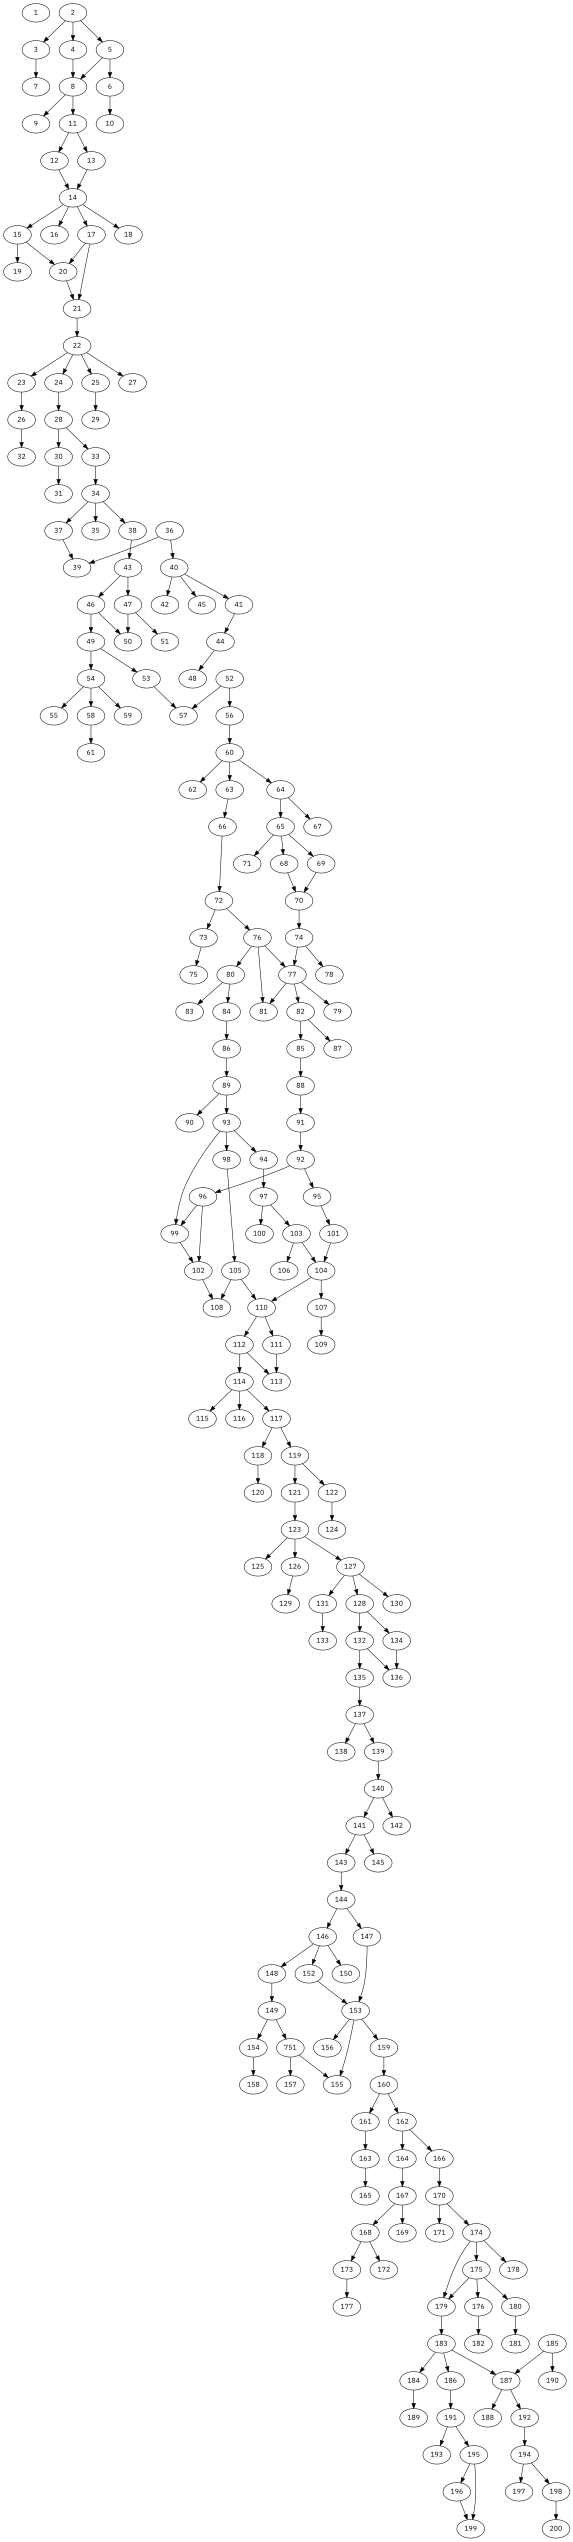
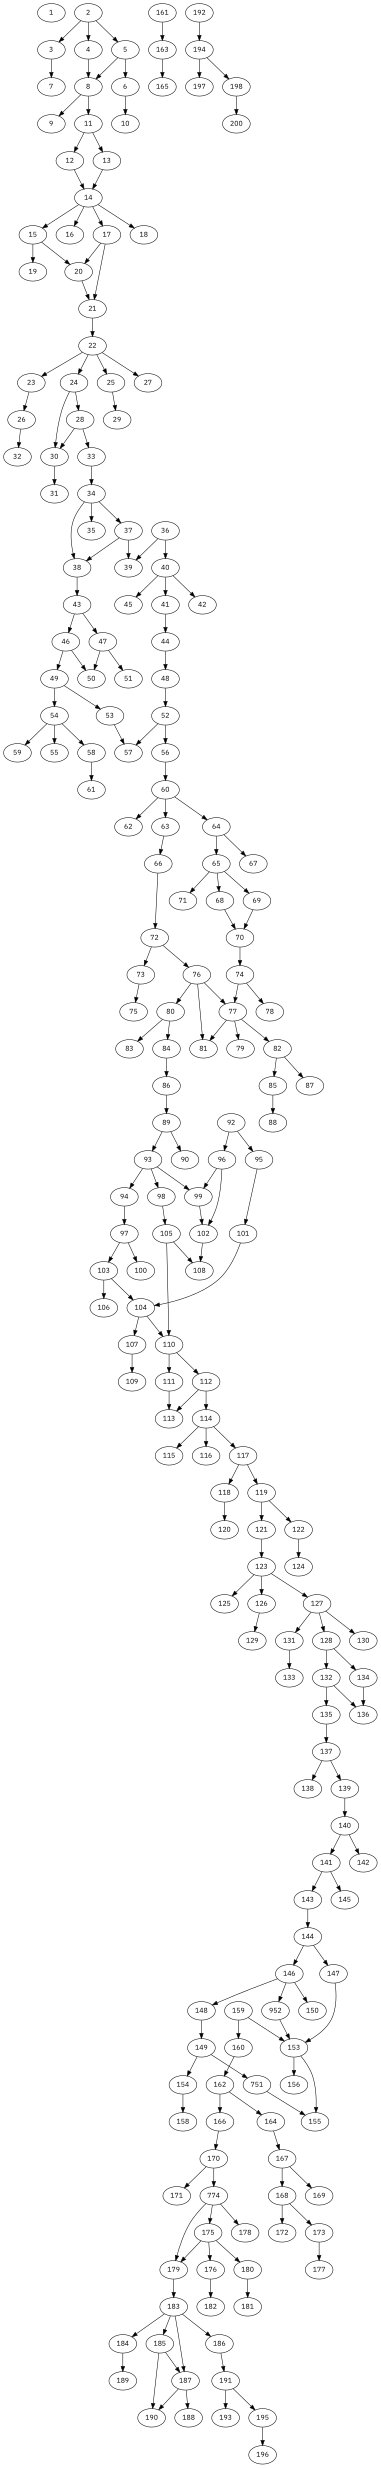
none -> (60, 416)
none -> (105, 548)
none -> (165, 695)
(301, 1123) -> none
(309, 1974) -> (275, 2011)
(368, 2027) -> (264, 2028)
(290, 2085) -> none
(376, 2101) -> none
(476, 2233) -> (214, 2196)
none -> (168, 2323)
(514, 2397) -> (170, 2397)
(471, 2529) -> none
